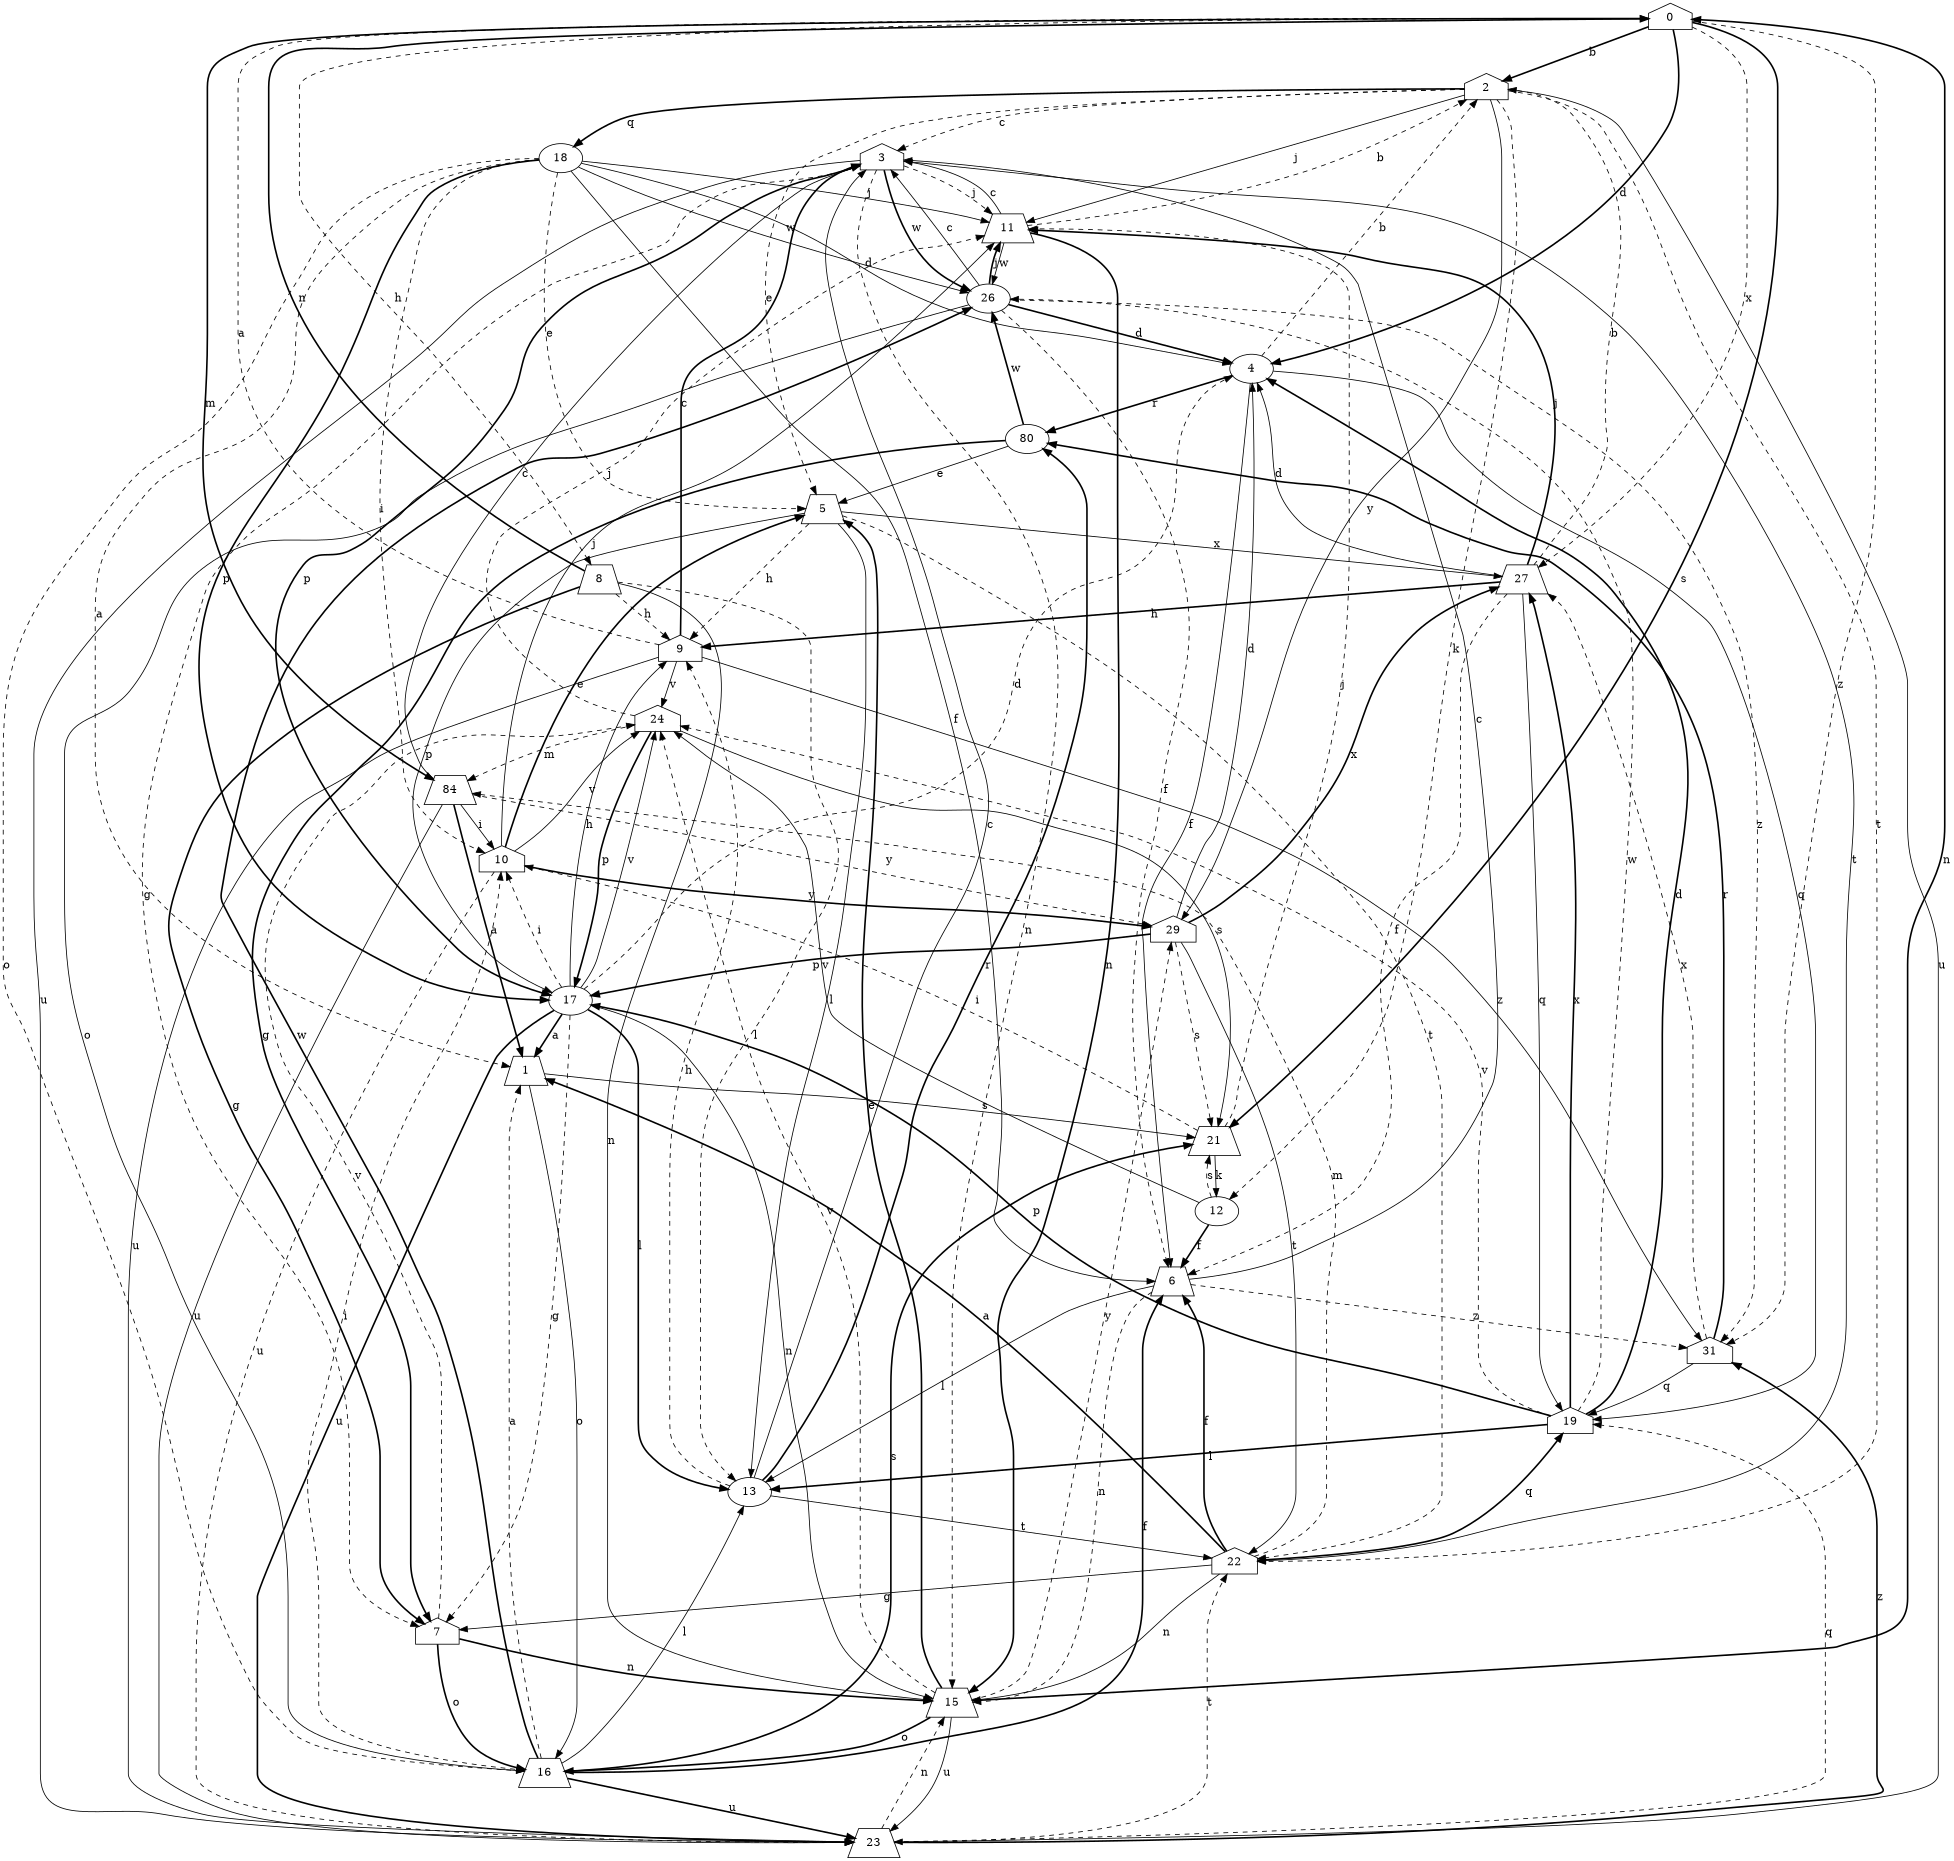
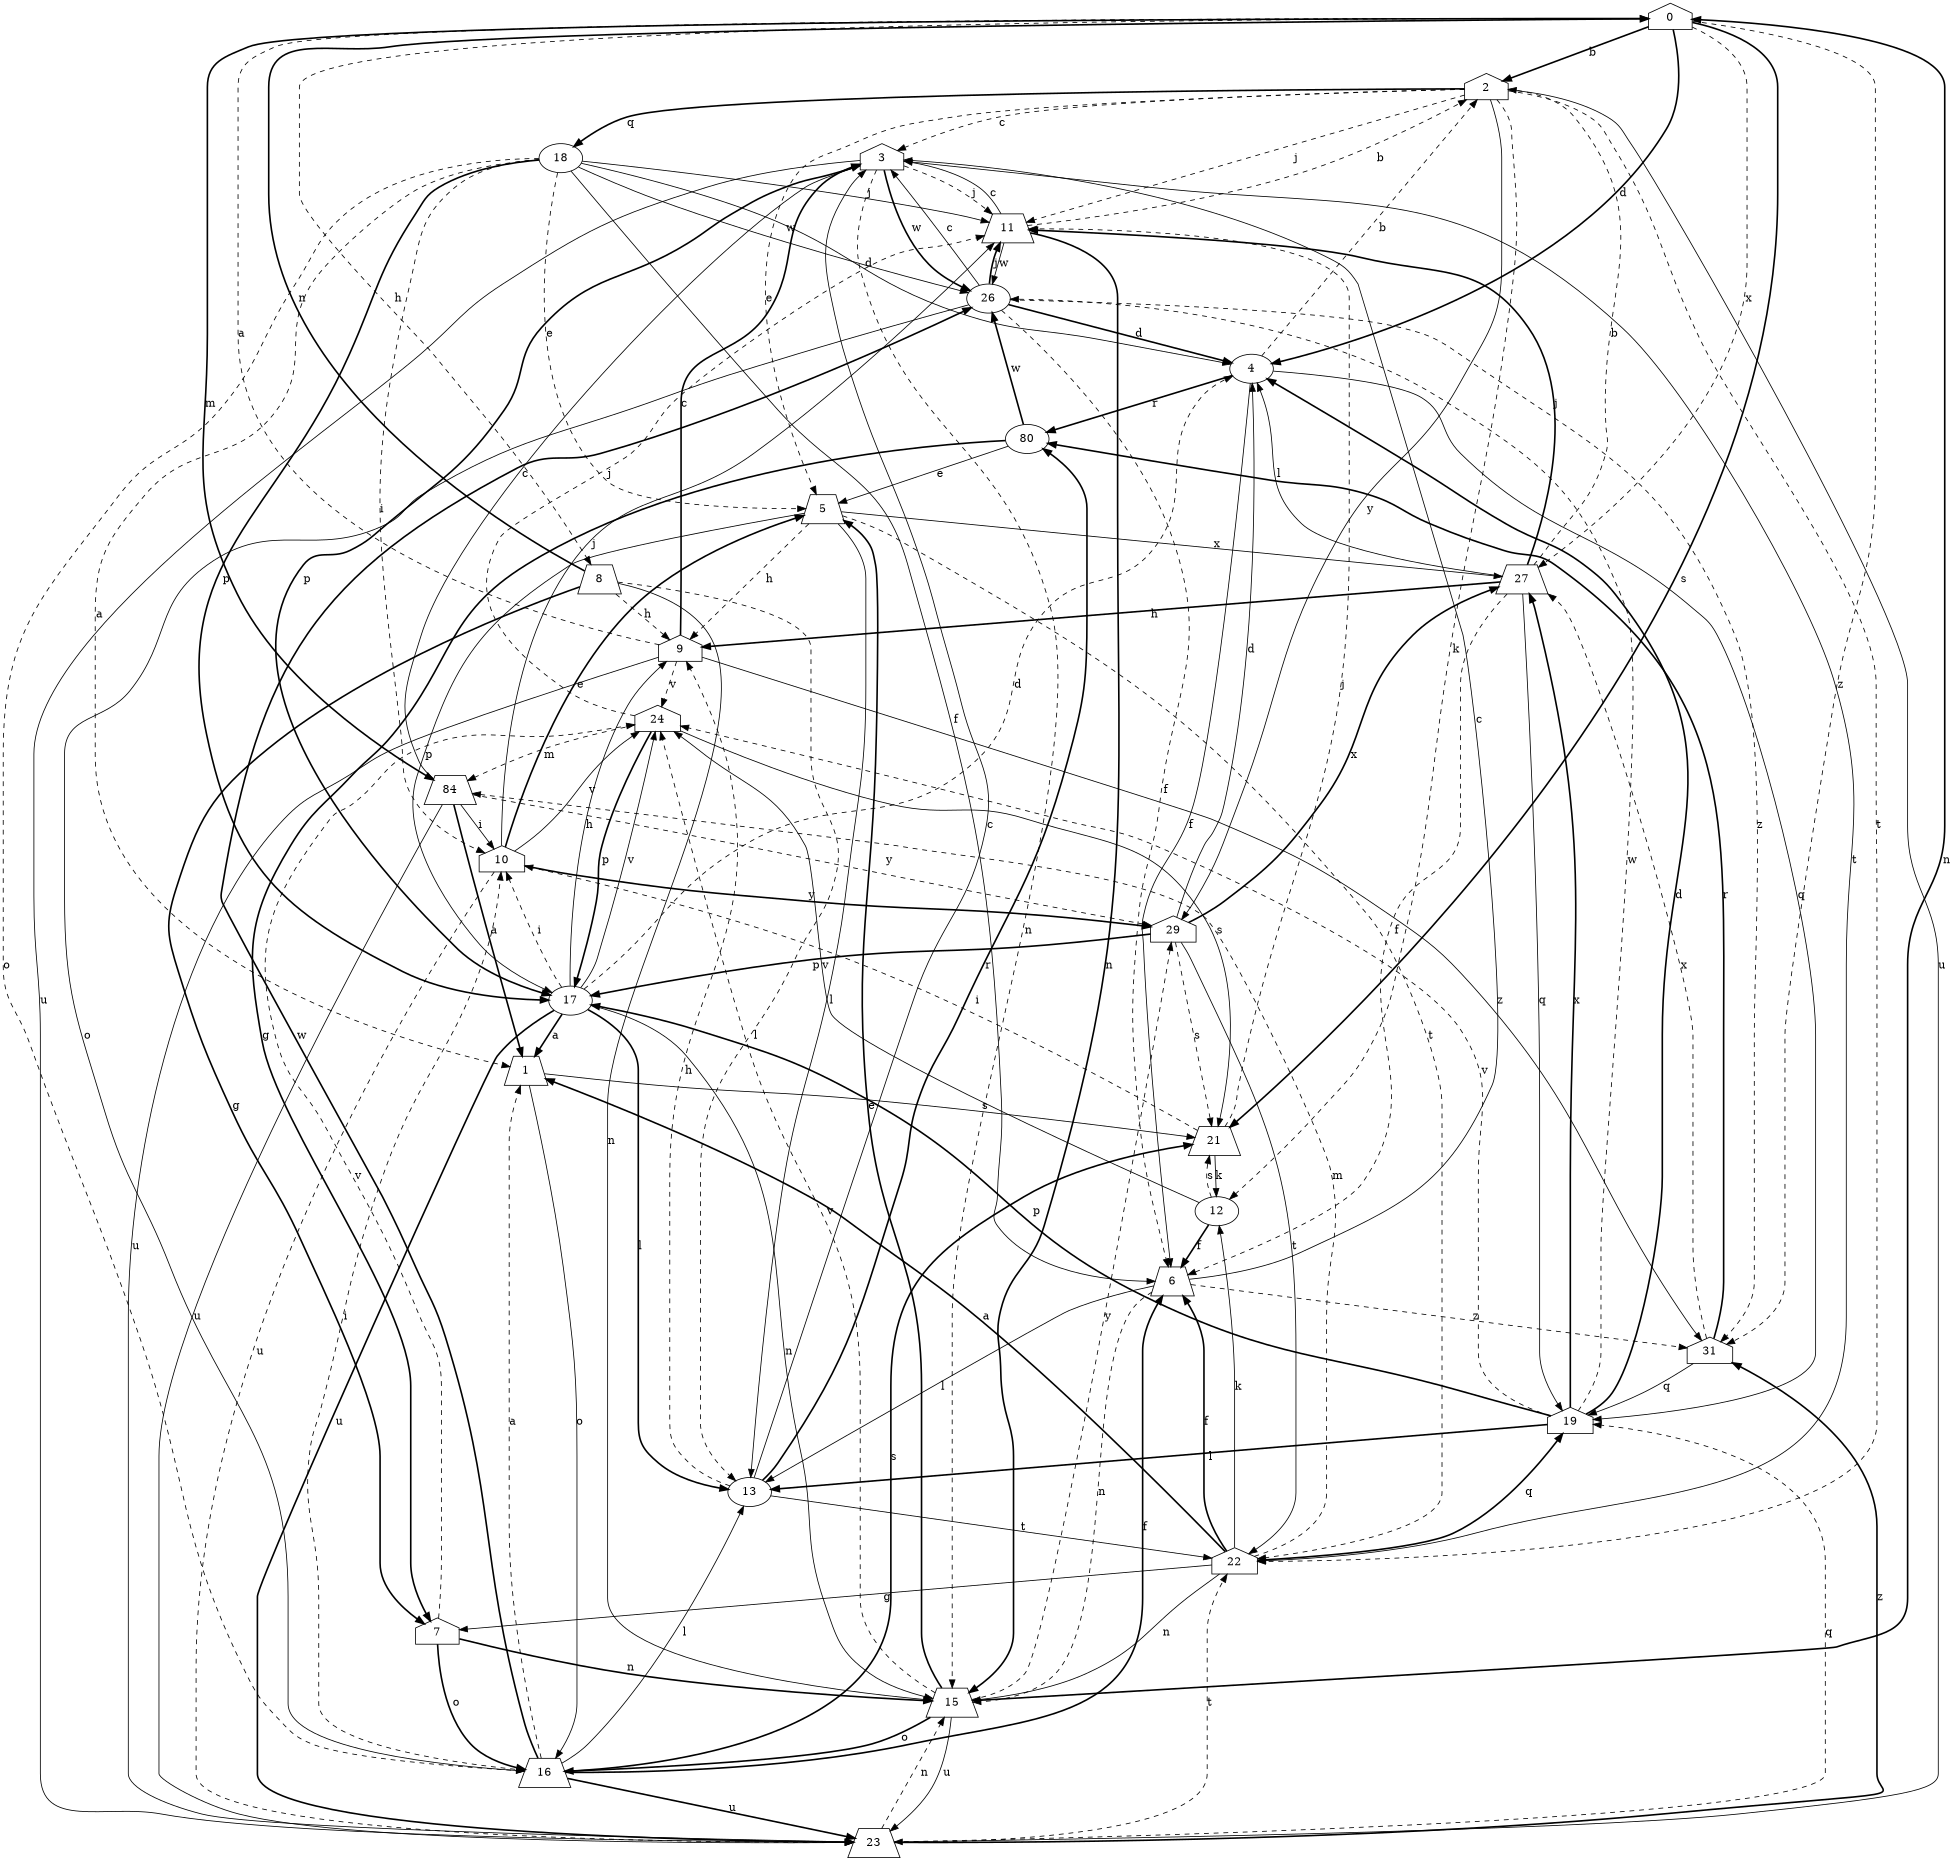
(1249, 157) -> (1249, 157)
(1279, 474) -> (1279, 474)
(670, 680) -> (670, 680)
(161, 742) -> none
(550, 1327) -> none
none -> (1235, 1390)
